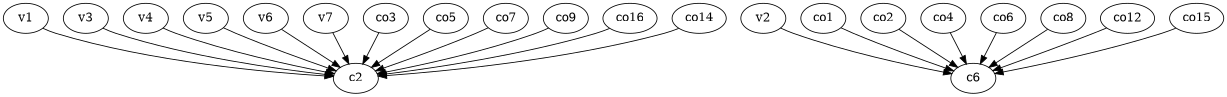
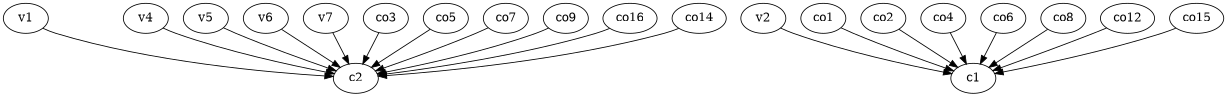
(86, 18) -> none
(973, 78) -> (973, 78)
